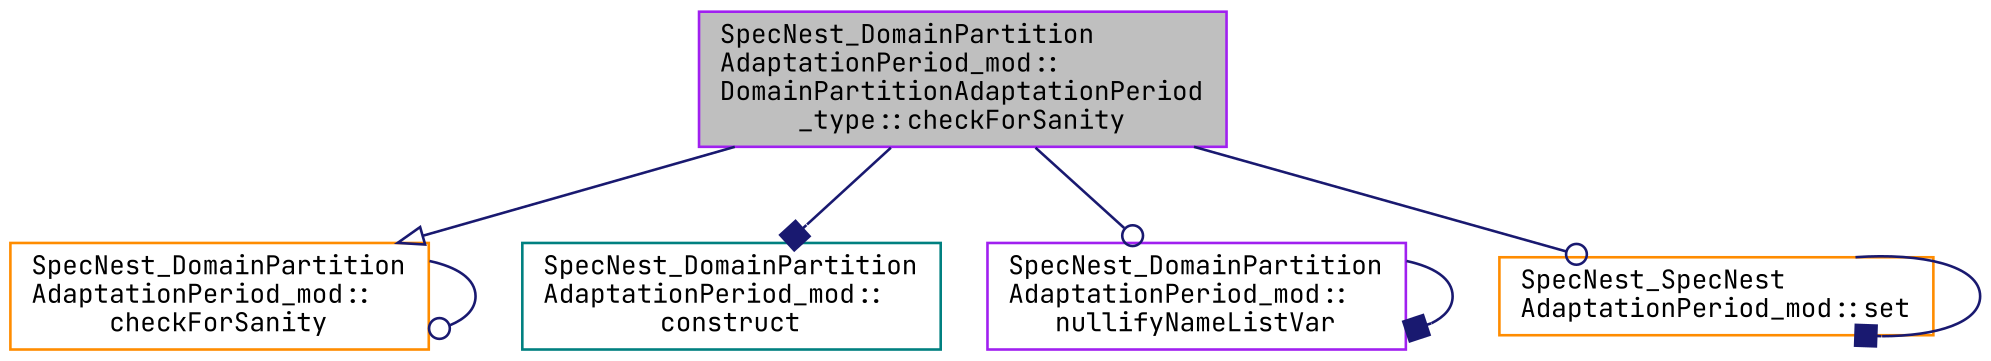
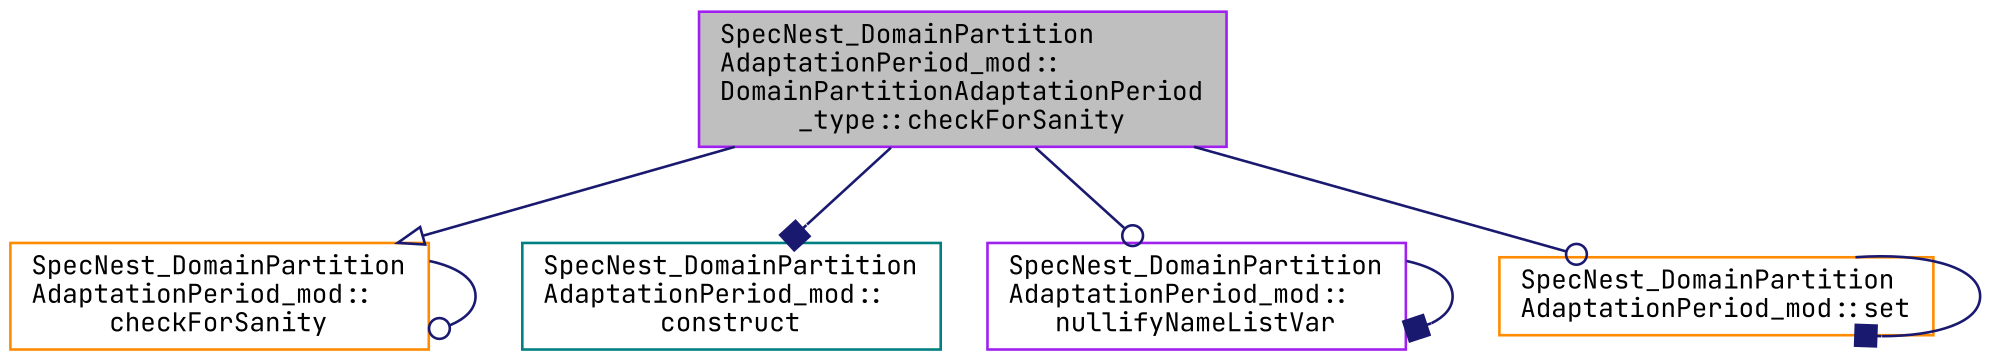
(1716, 296) -> (1716, 296)
